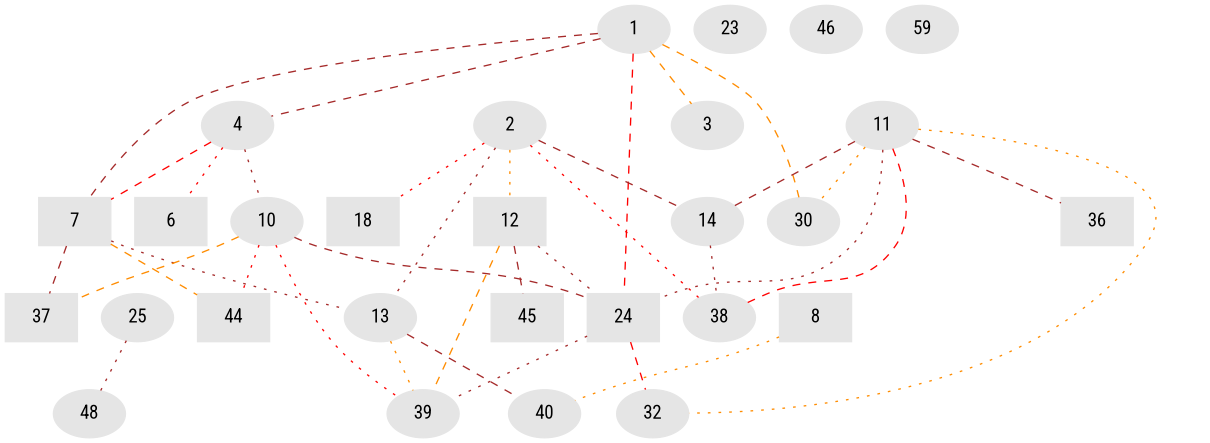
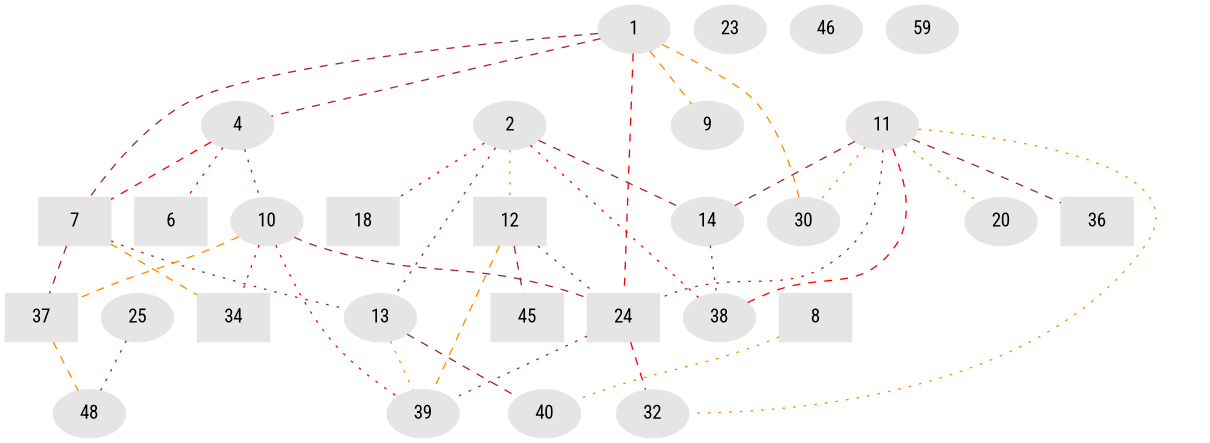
(707, 125) -> (707, 125)
none -> (1001, 222)
(234, 318) -> (234, 318)
none -> (66, 366)
